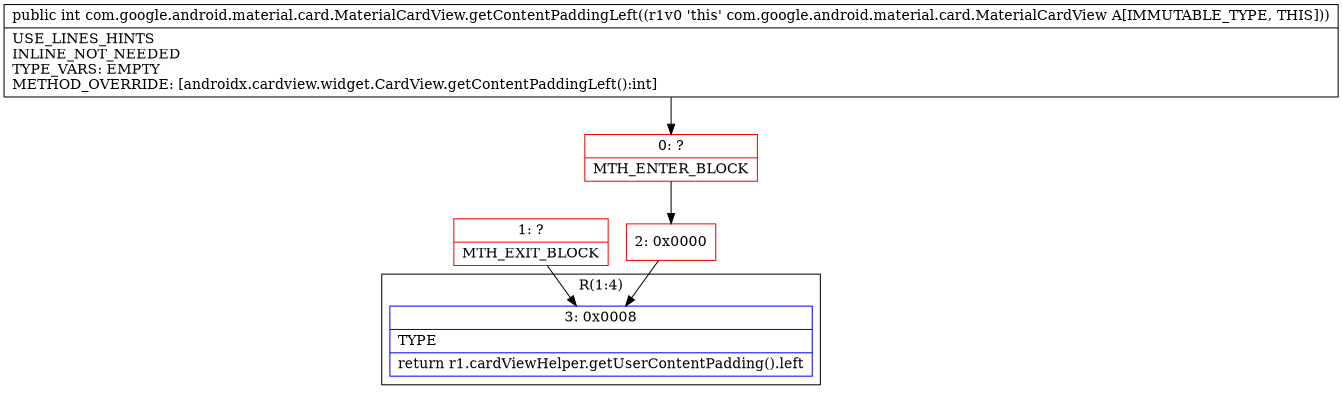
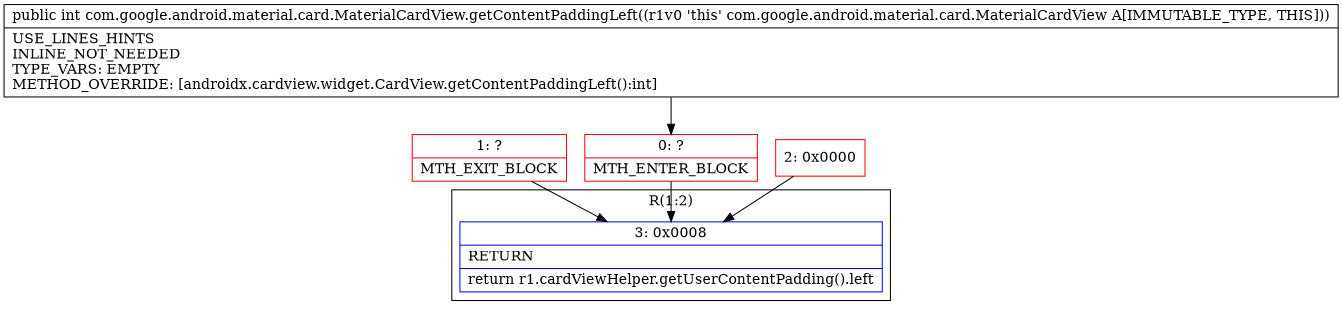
(671, 197) -> (671, 196)
(601, 286) -> (671, 202)
(418, 341) -> (501, 256)
